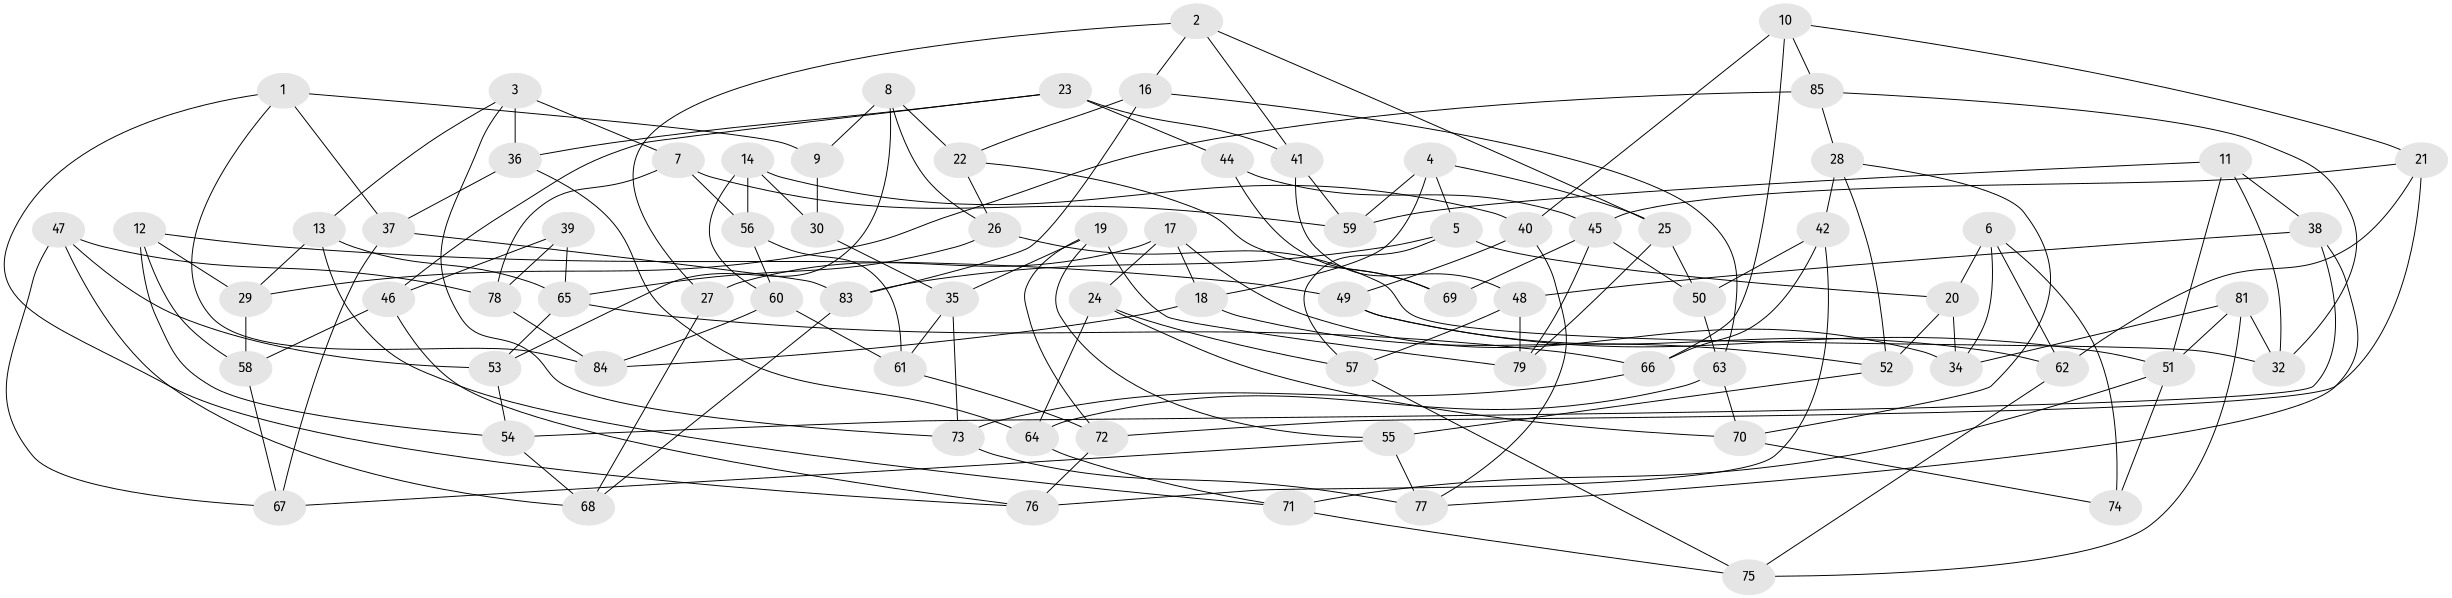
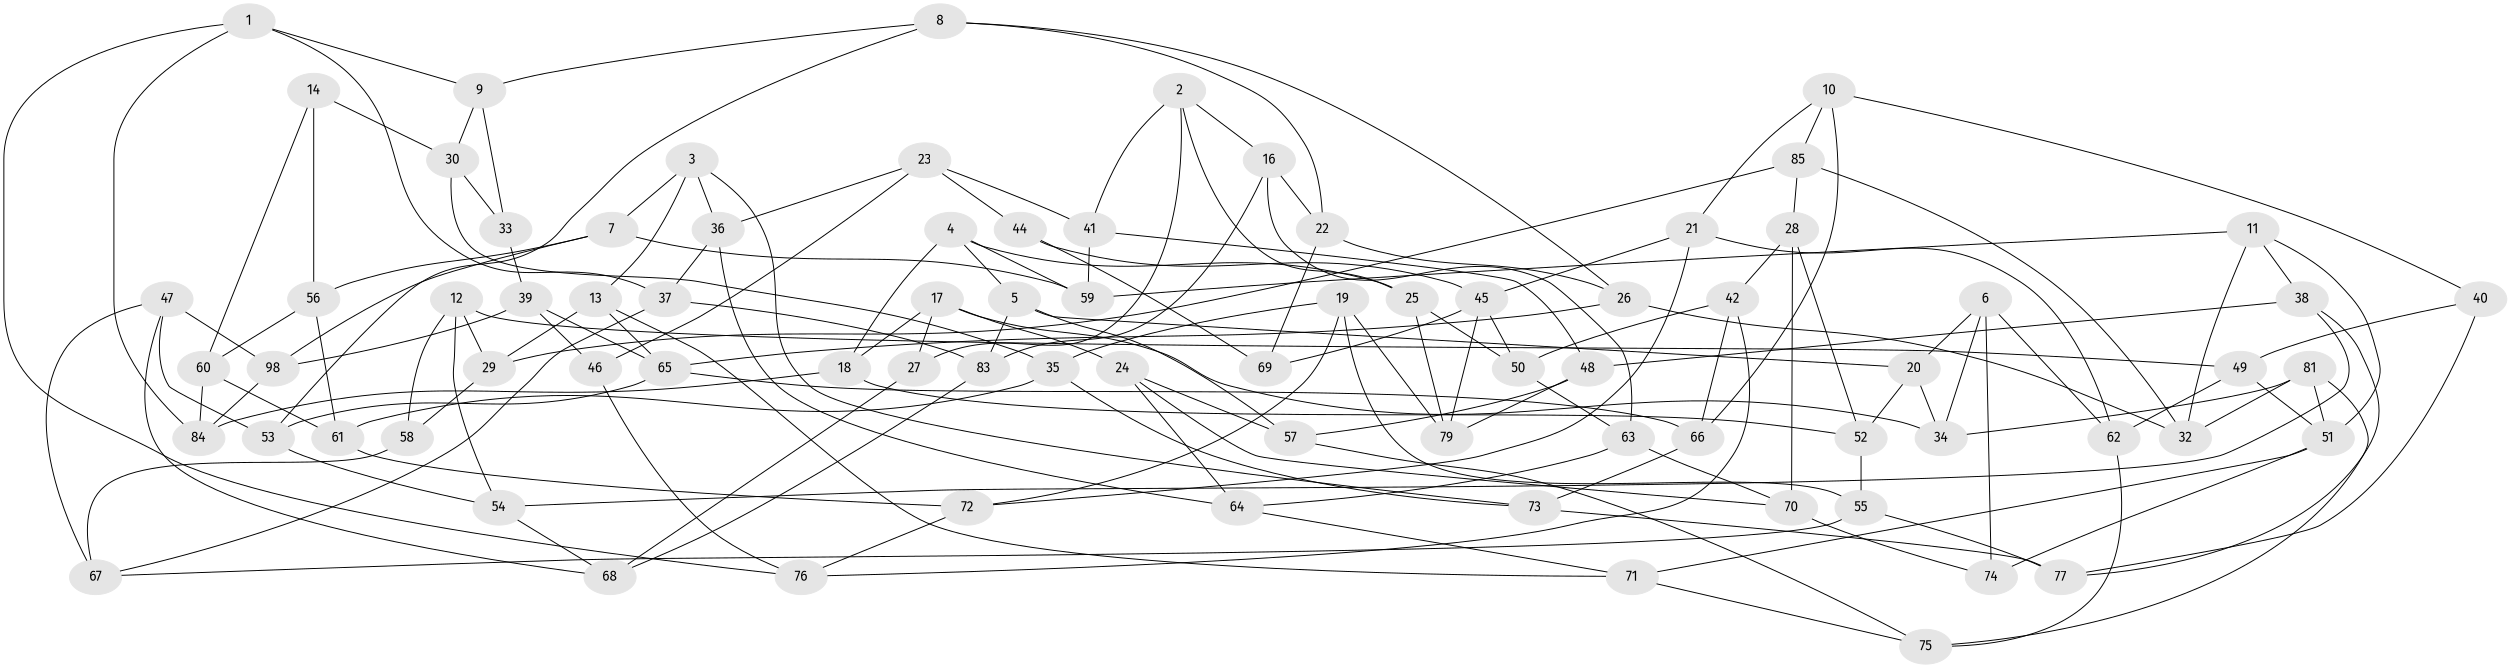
(1118, 197) -> none
none -> (506, 230)
(495, 299) -> (273, 369)
(317, 334) -> none
